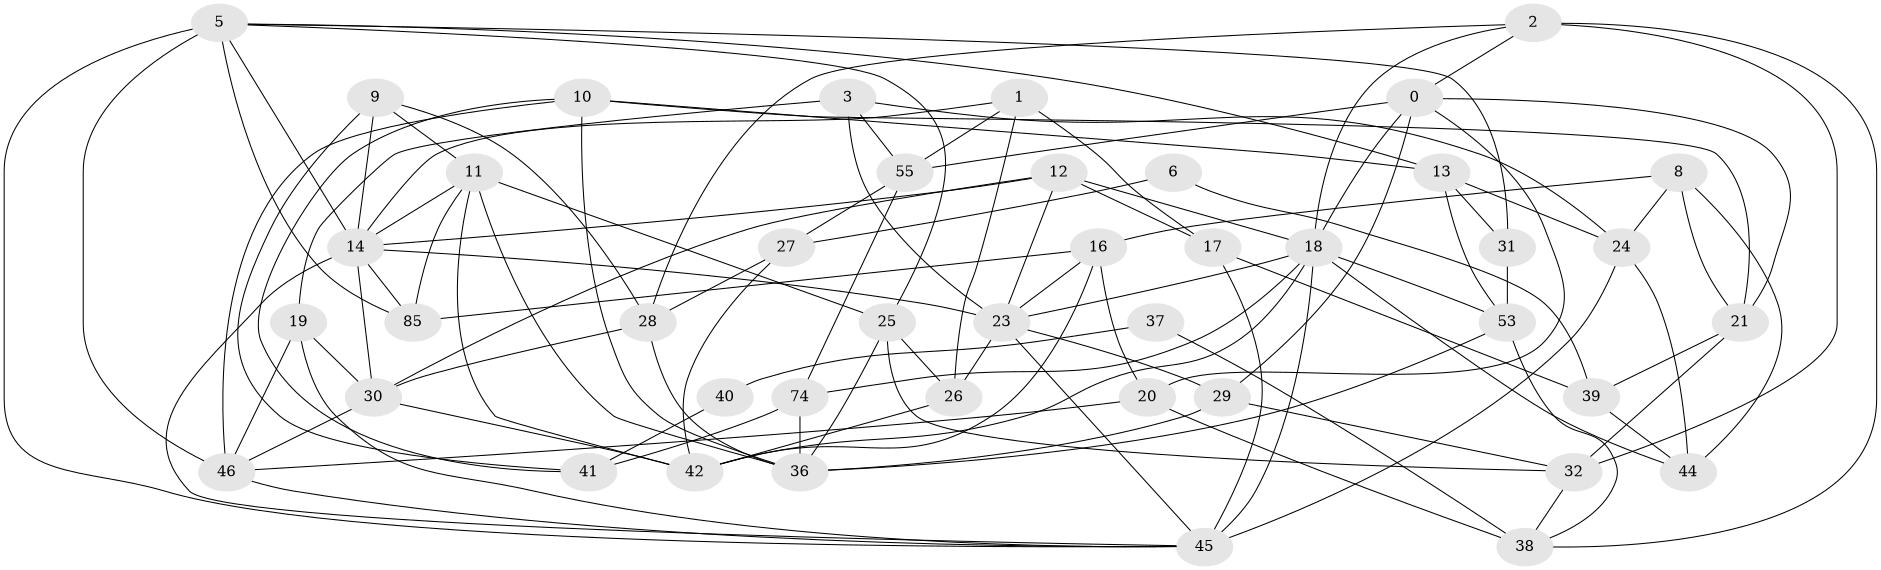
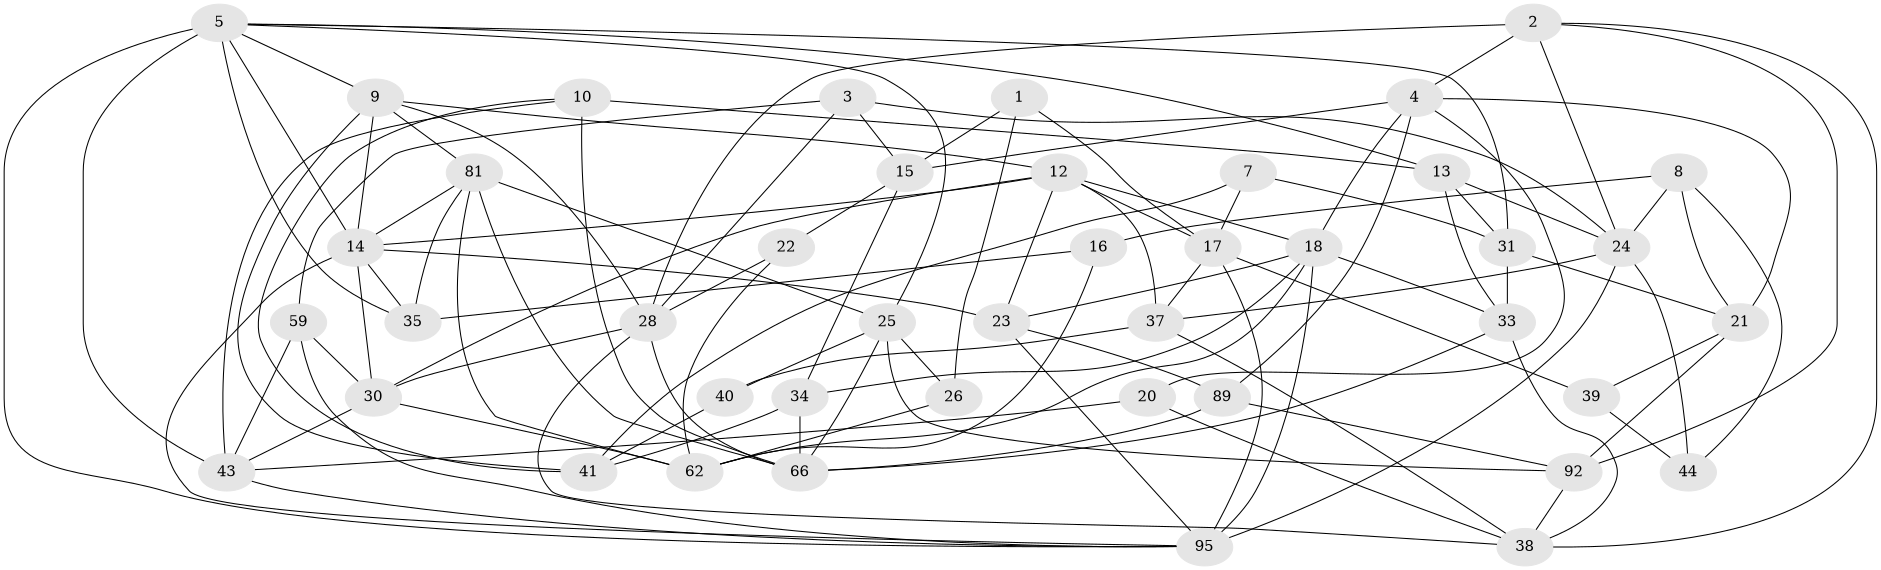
none -> (298, 60)
(1369, 88) -> (1578, 135)
(1415, 98) -> (1415, 98)
(662, 122) -> none
(1307, 125) -> (1624, 285)
none -> (718, 132)
(474, 173) -> (474, 173)
(905, 173) -> (905, 173)
(1173, 173) -> none
none -> (1248, 173)
none -> (1136, 229)
(900, 236) -> (752, 205)
(786, 248) -> (786, 248)
(1050, 285) -> none
none -> (1180, 290)
none -> (1390, 291)
(299, 322) -> (299, 322)
(413, 322) -> (413, 322)
(1112, 322) -> none
(1507, 322) -> (1507, 322)
none -> (806, 359)
(978, 360) -> none
(1491, 375) -> none
(800, 397) -> (800, 397)
(1222, 397) -> (1222, 397)
(227, 472) -> (227, 472)
(695, 472) -> (695, 472)
(800, 472) -> (800, 472)
(1574, 472) -> (1574, 472)
none -> (927, 520)
(1205, 547) -> (1205, 547)
